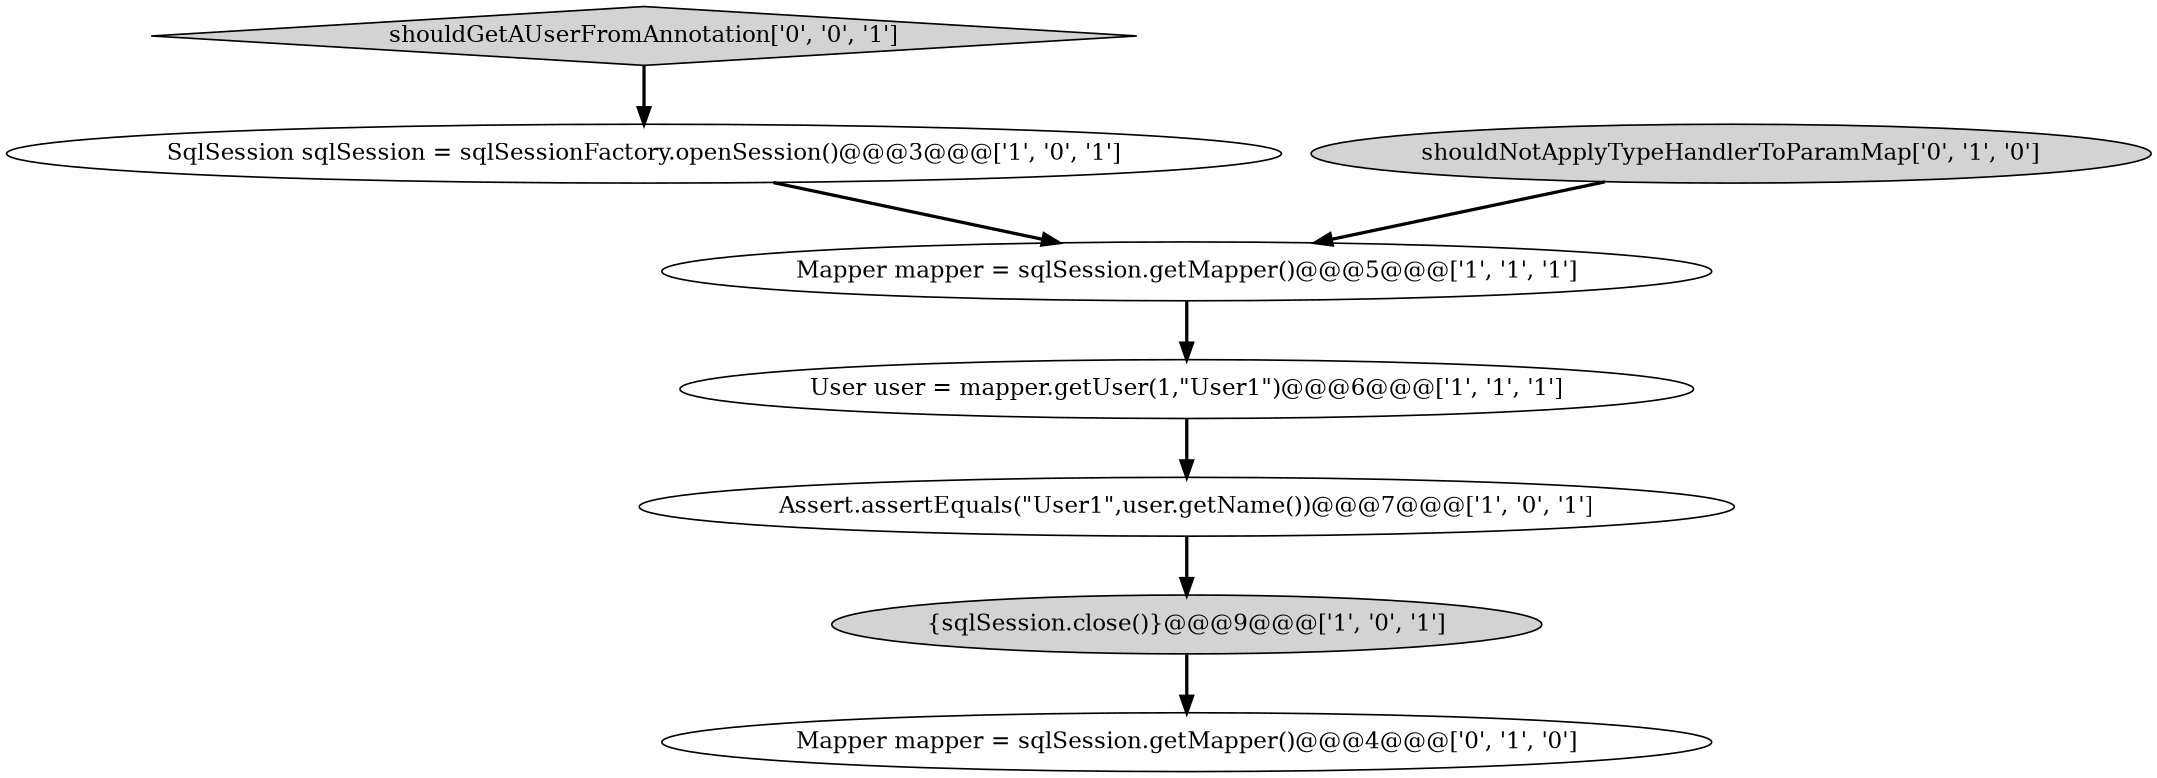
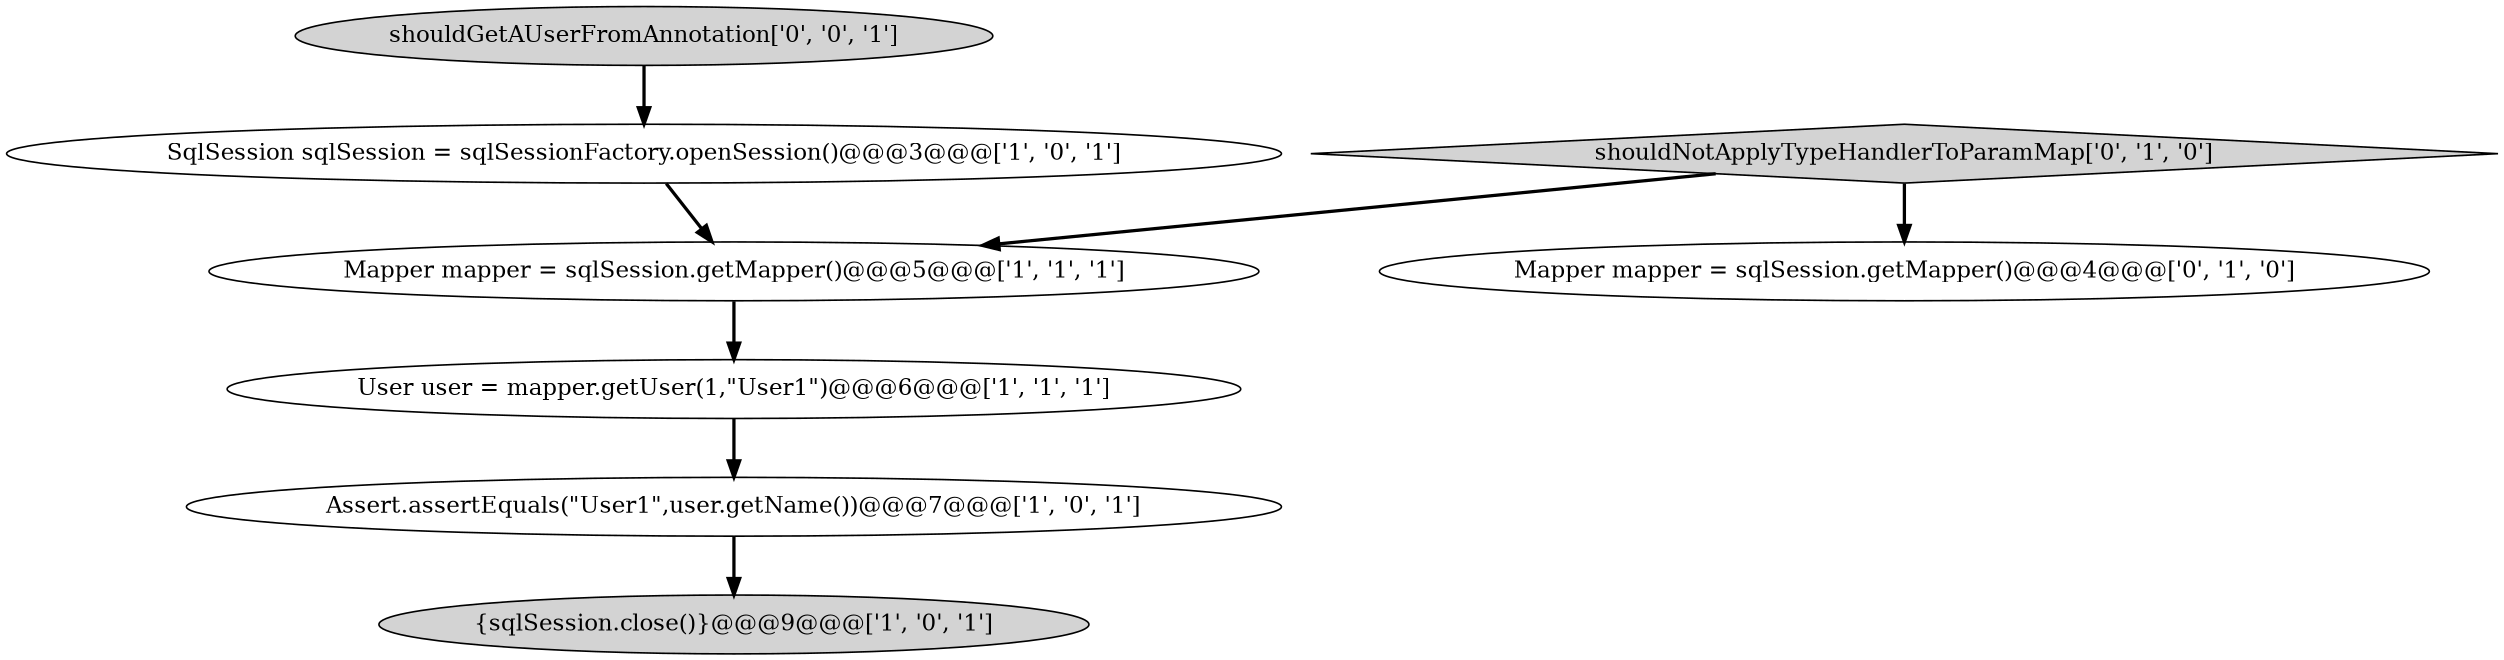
(644, 36) -> (644, 36)
(1731, 154) -> (1904, 154)
(1187, 675) -> (1904, 204)
